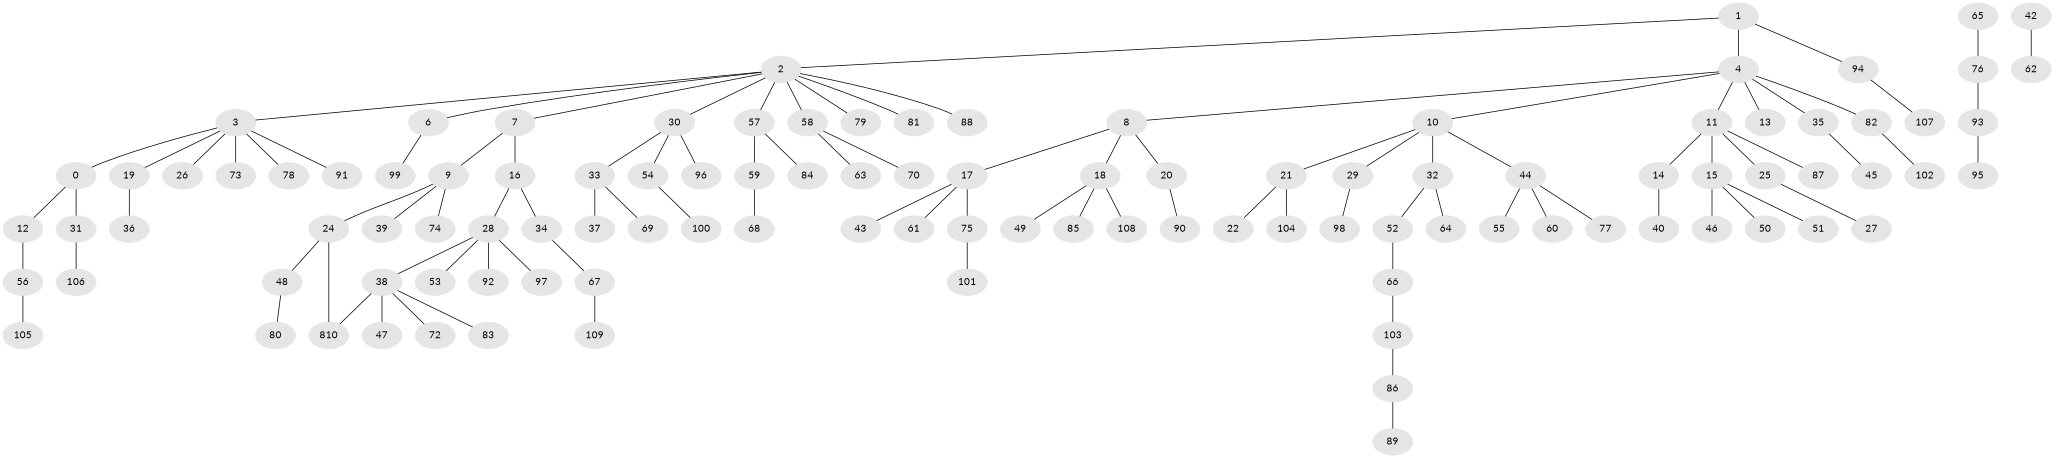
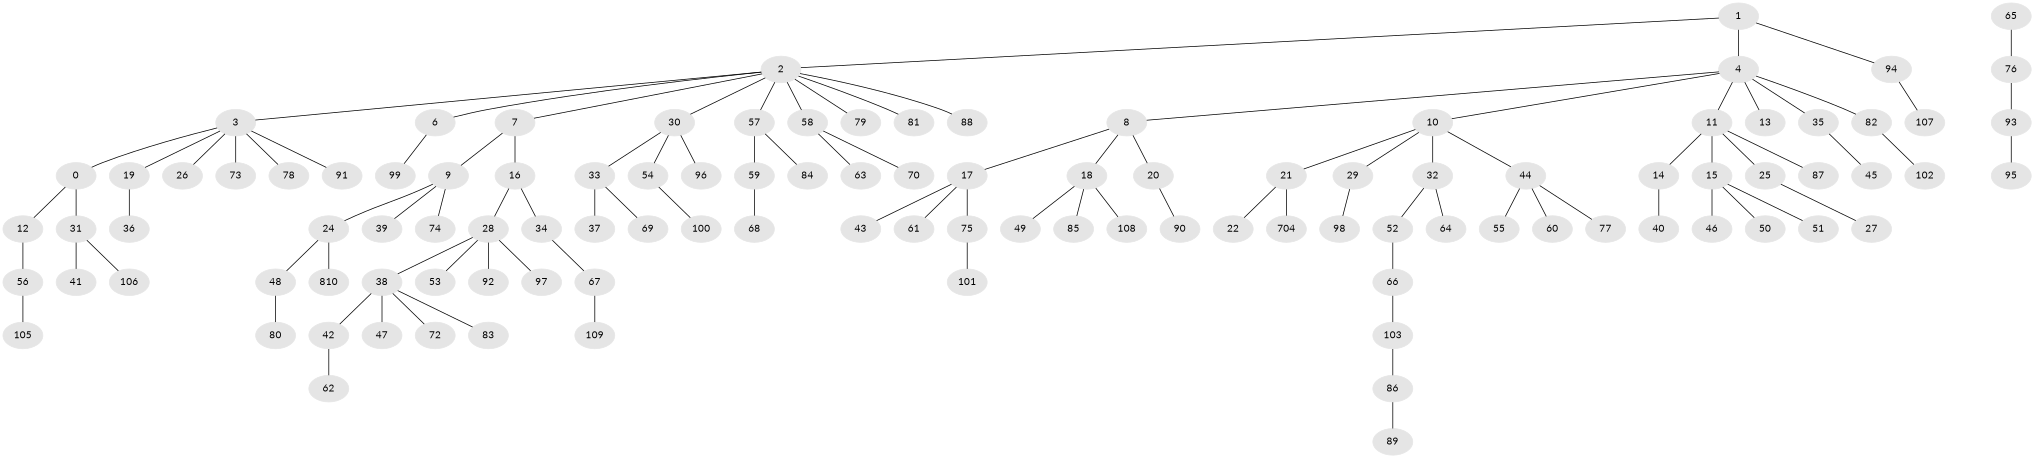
(1286, 229) -> (1286, 229)
none -> (76, 282)
(355, 309) -> (355, 309)
